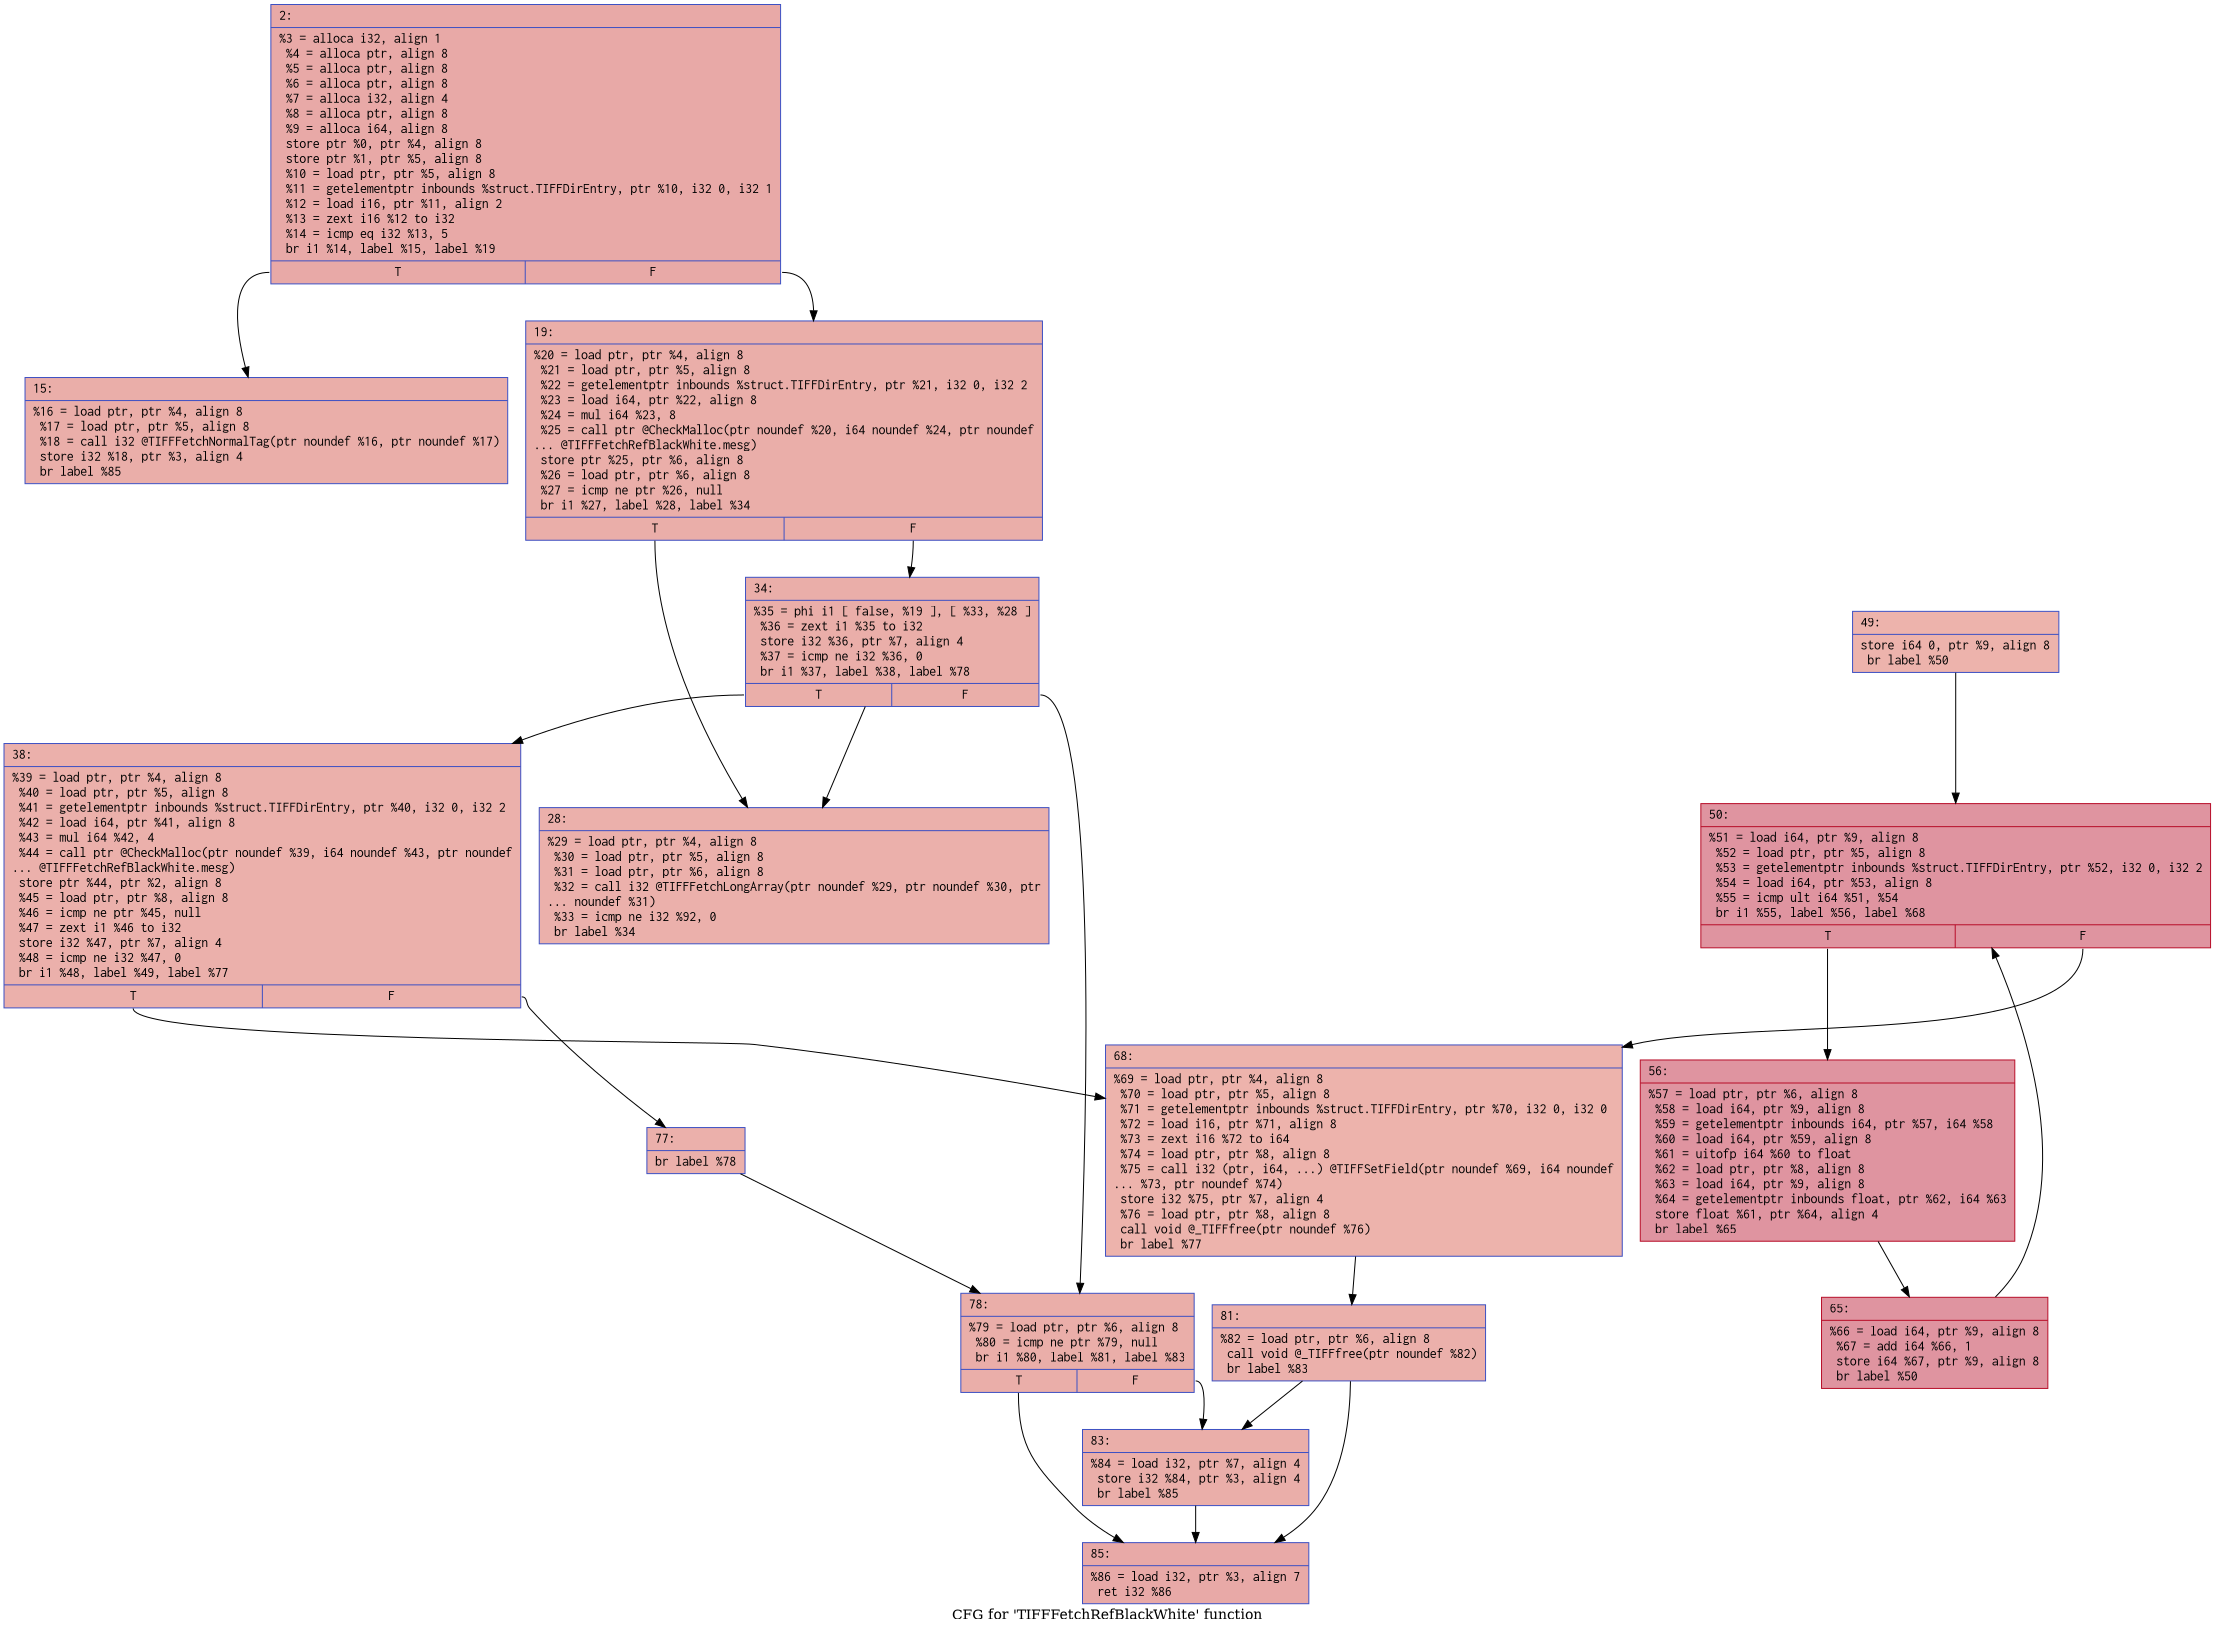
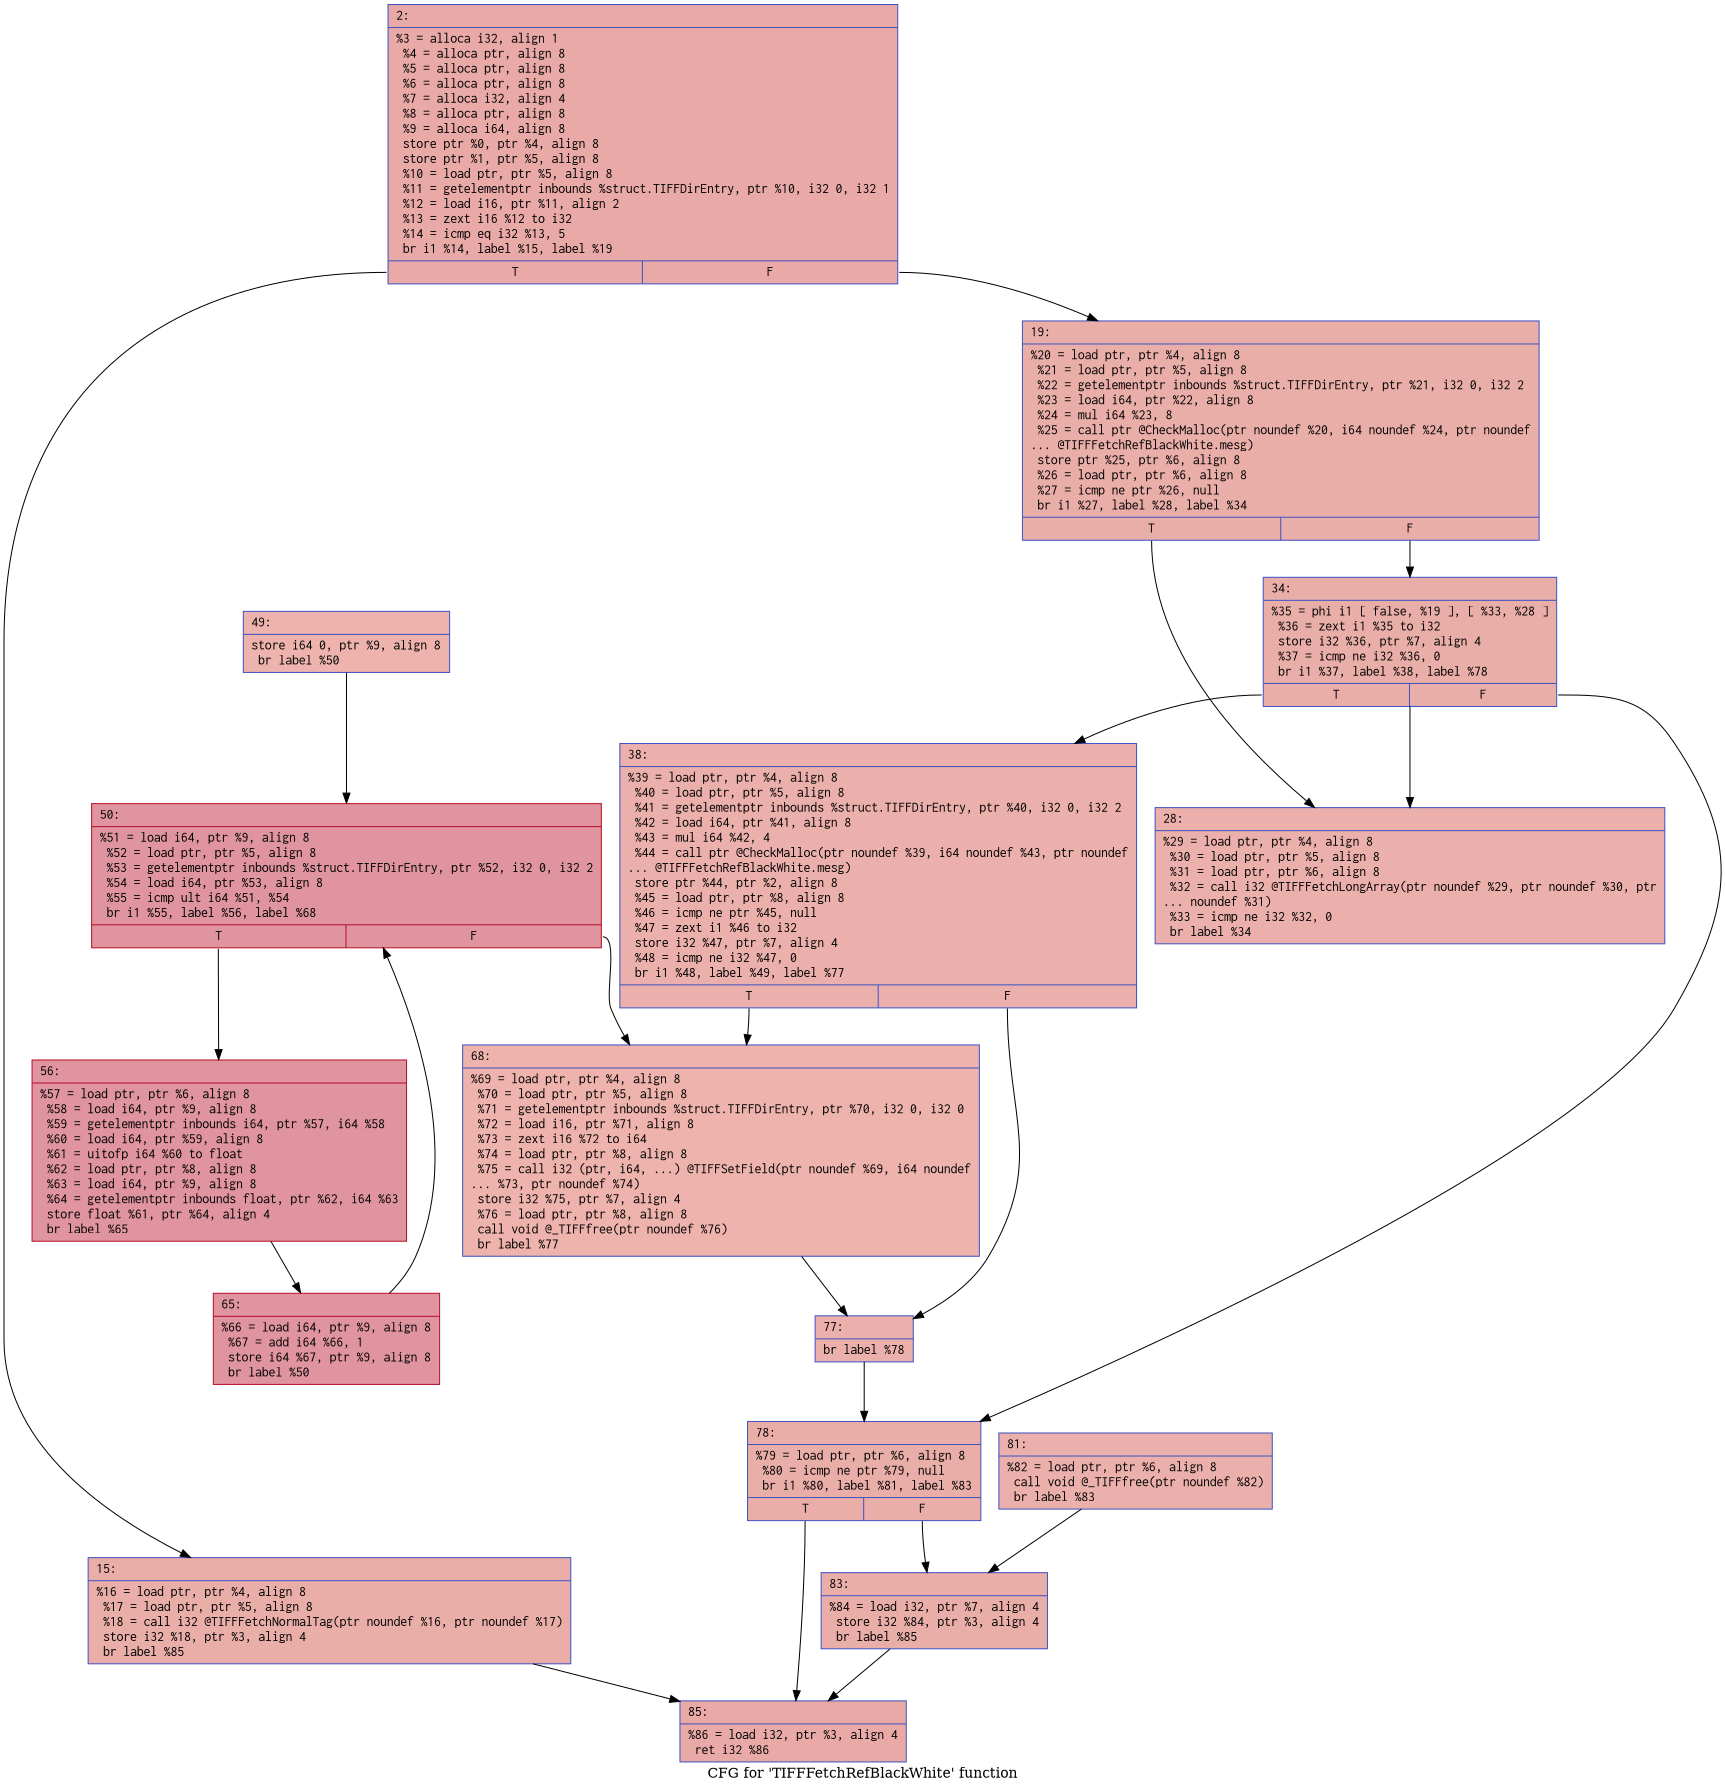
(632, 917) -> (1248, 917)
(1354, 1275) -> (821, 1282)
(1337, 1469) -> (602, 1681)
(1196, 1577) -> (793, 1735)
